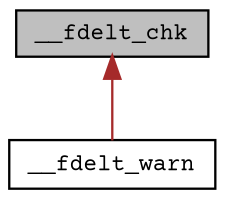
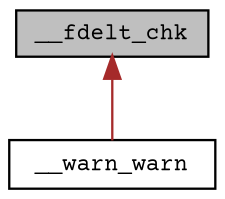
(112, 164) -> (112, 164)
